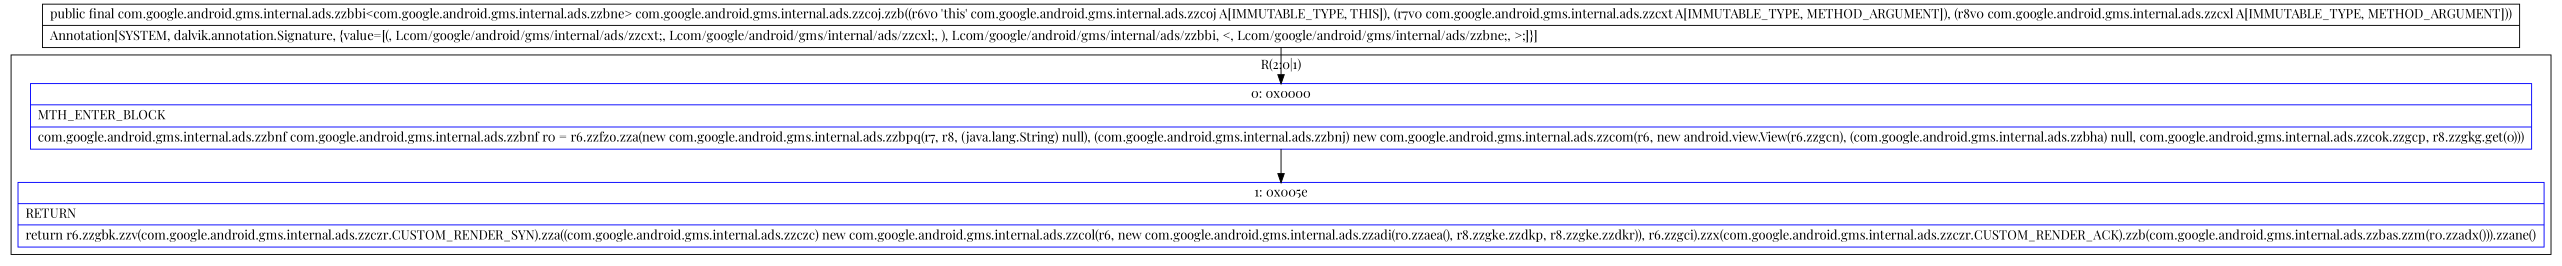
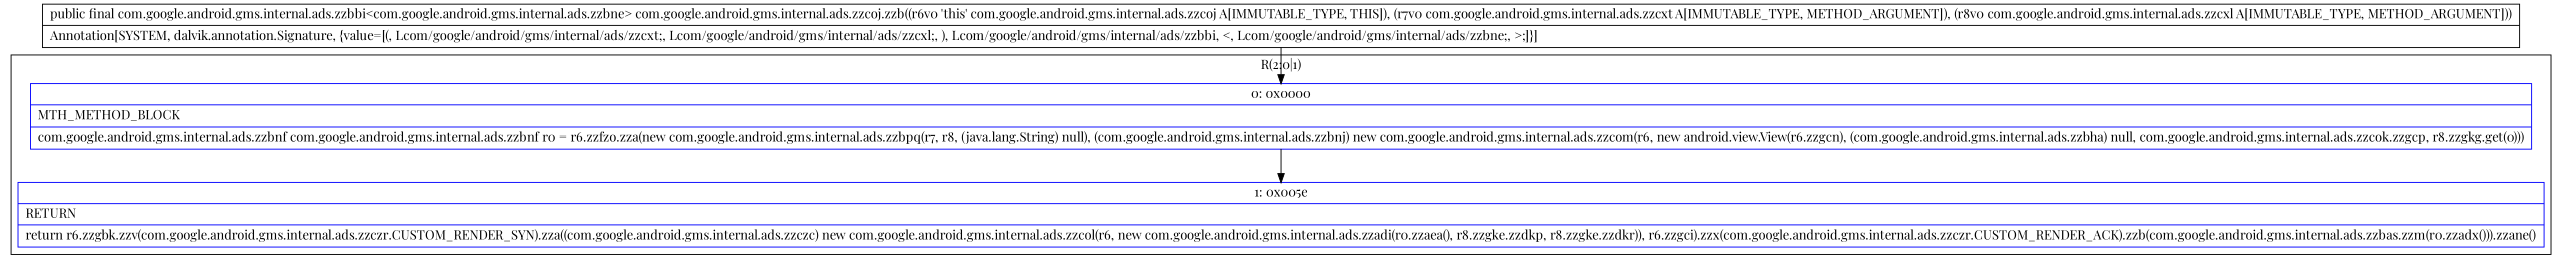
(102, 115) -> (109, 115)
